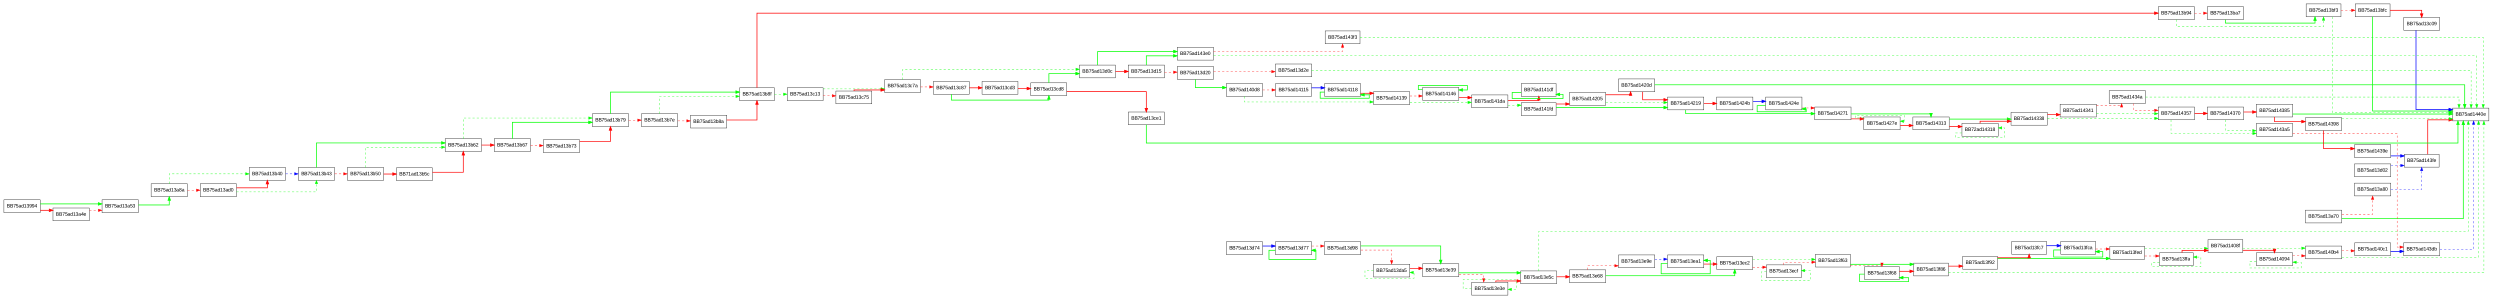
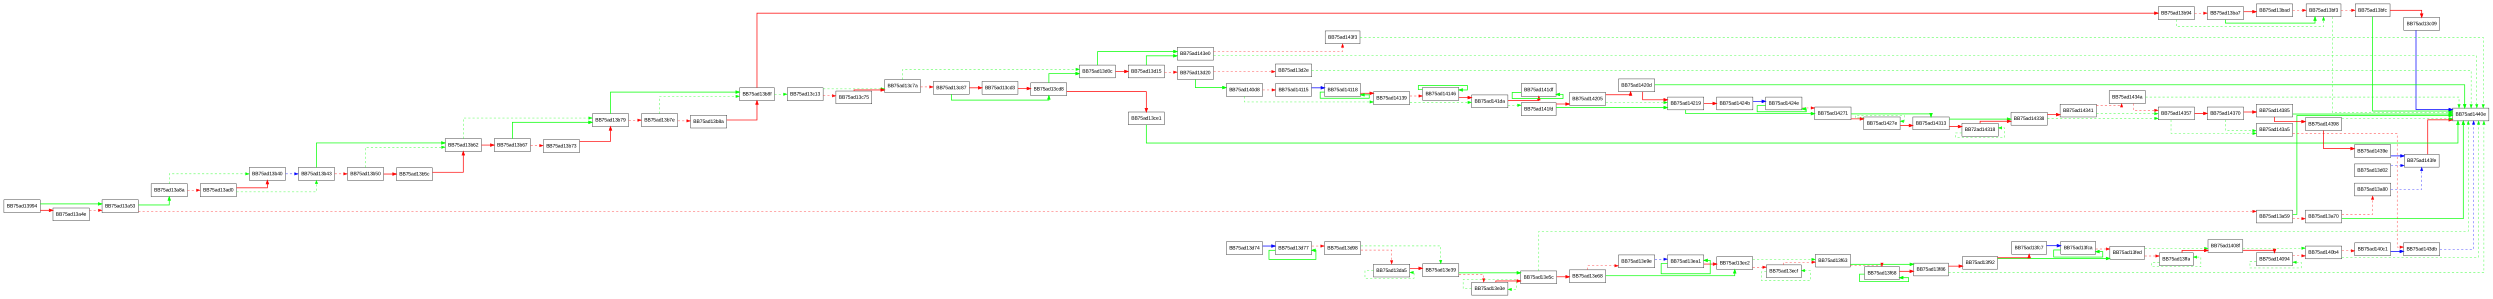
none -> (2274, 10)
(414, 174) -> (414, 174)
none -> (2274, 217)
(1408, 246) -> (1408, 246)
